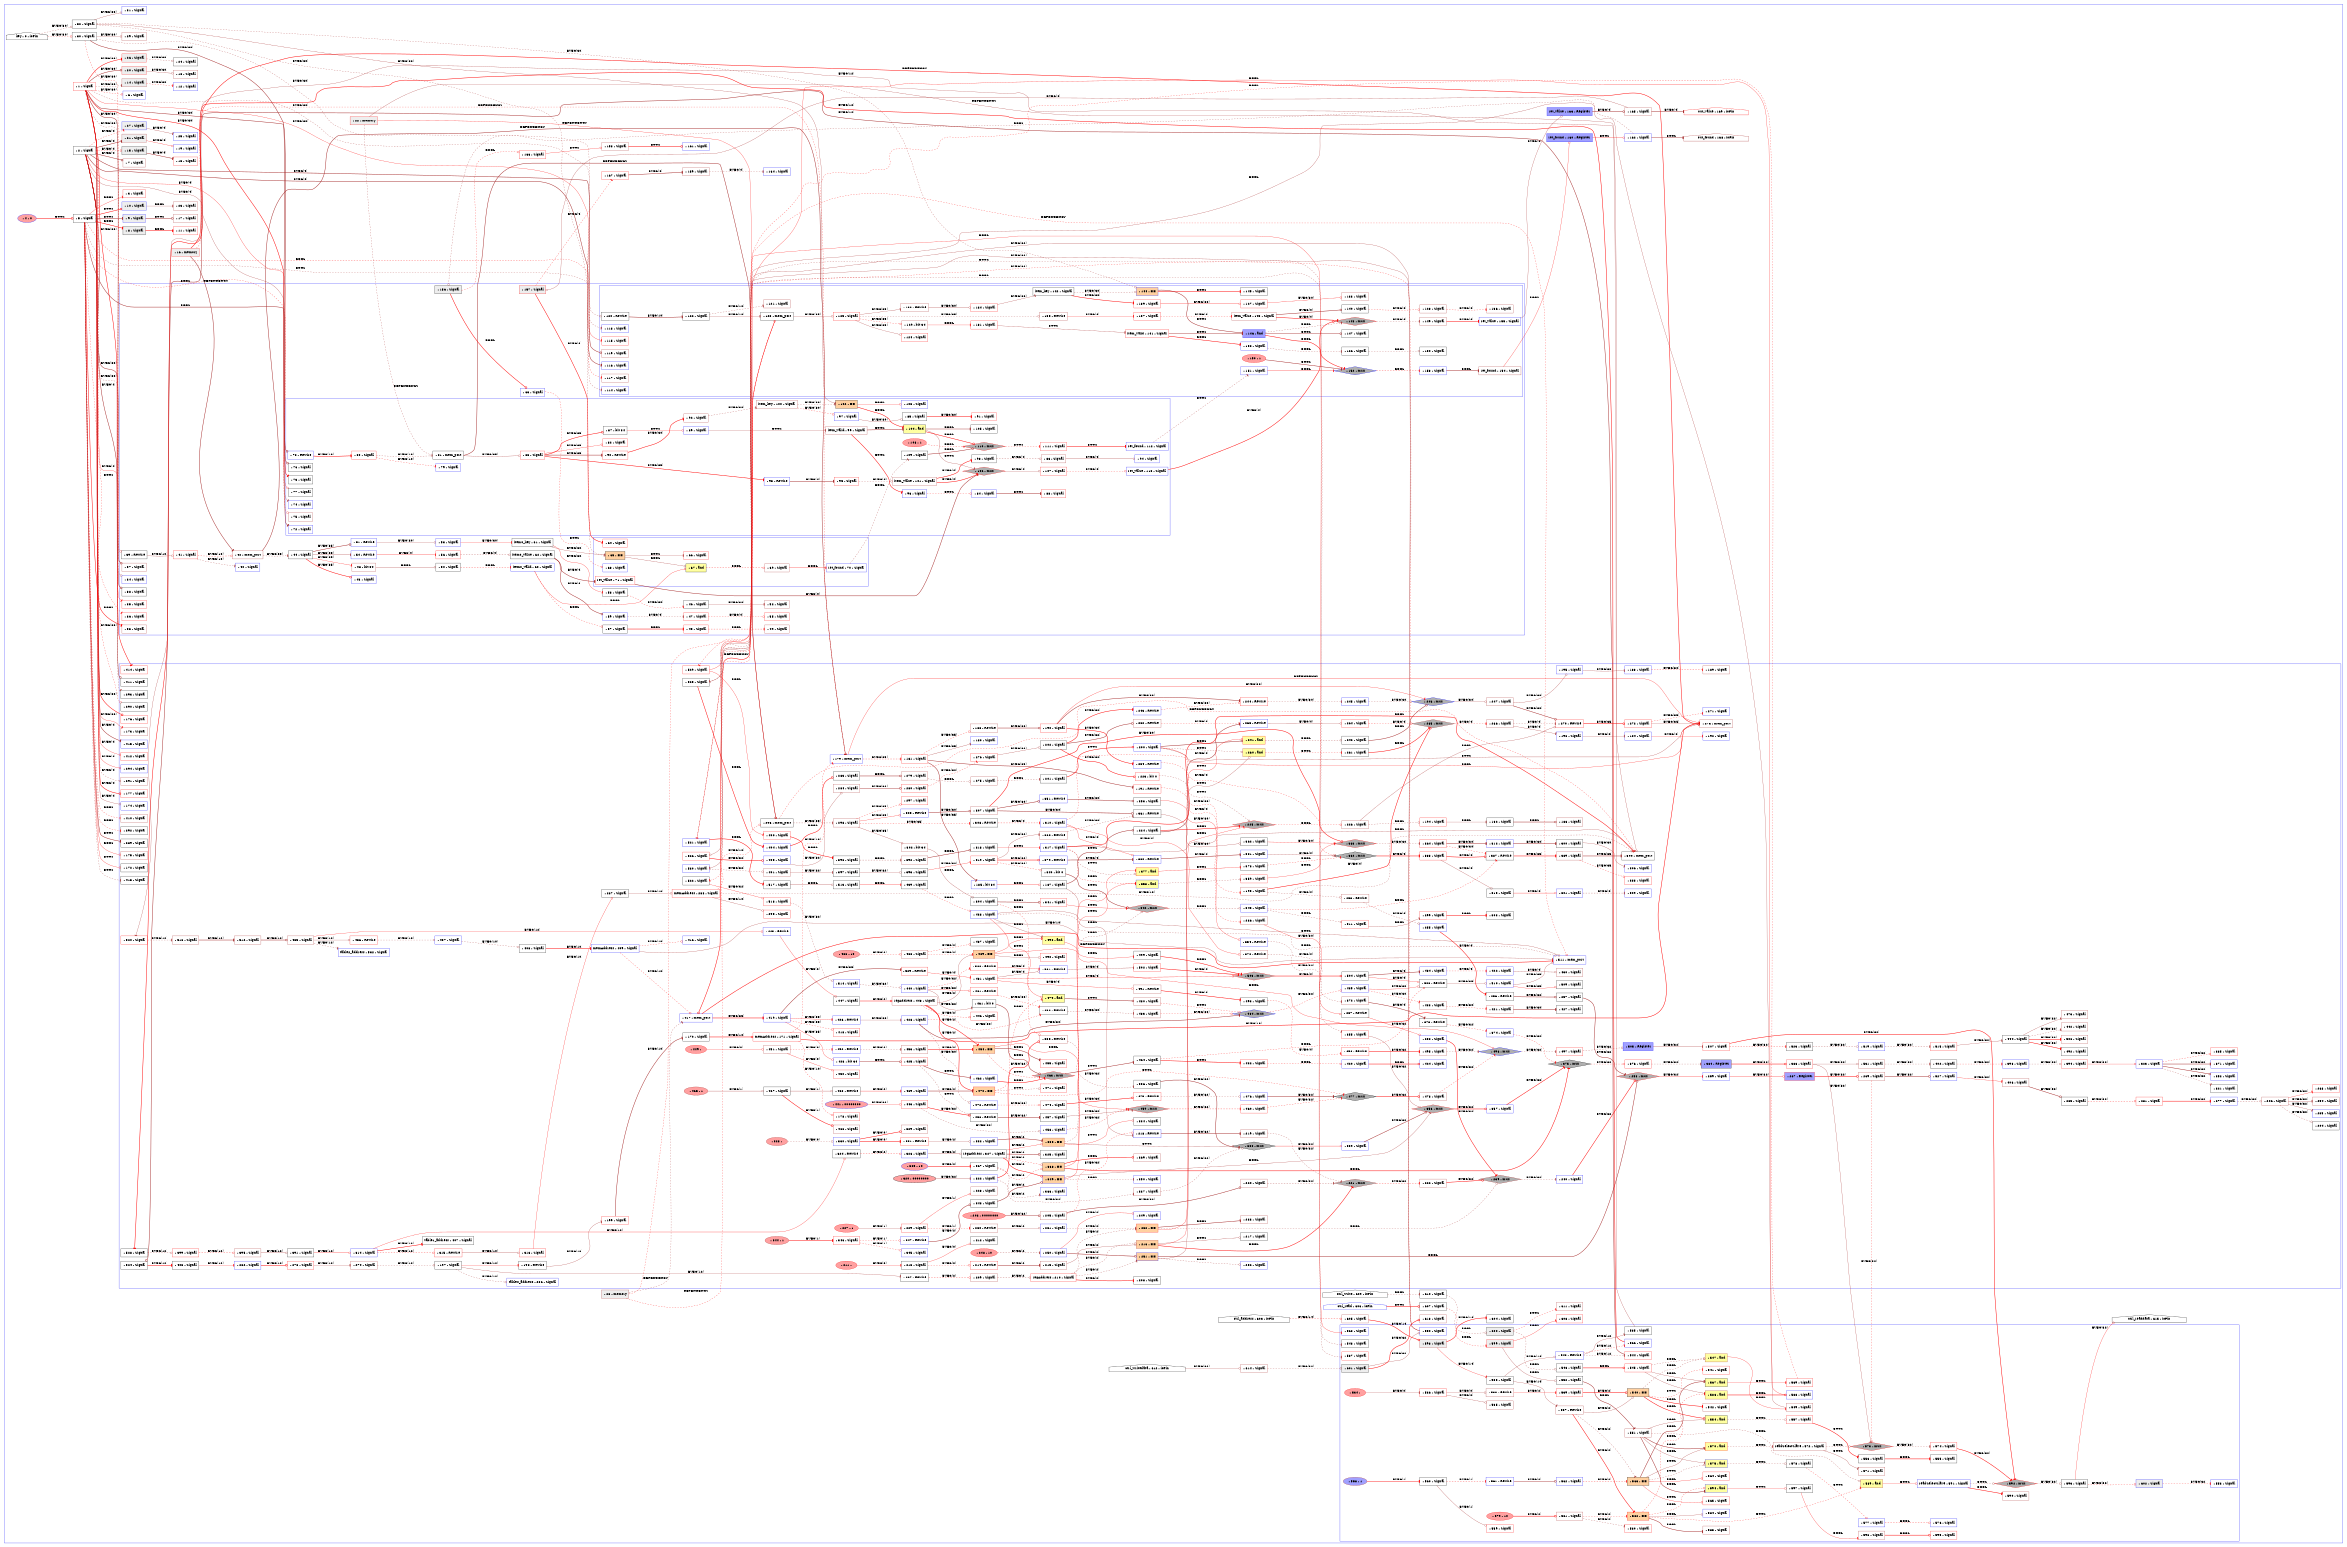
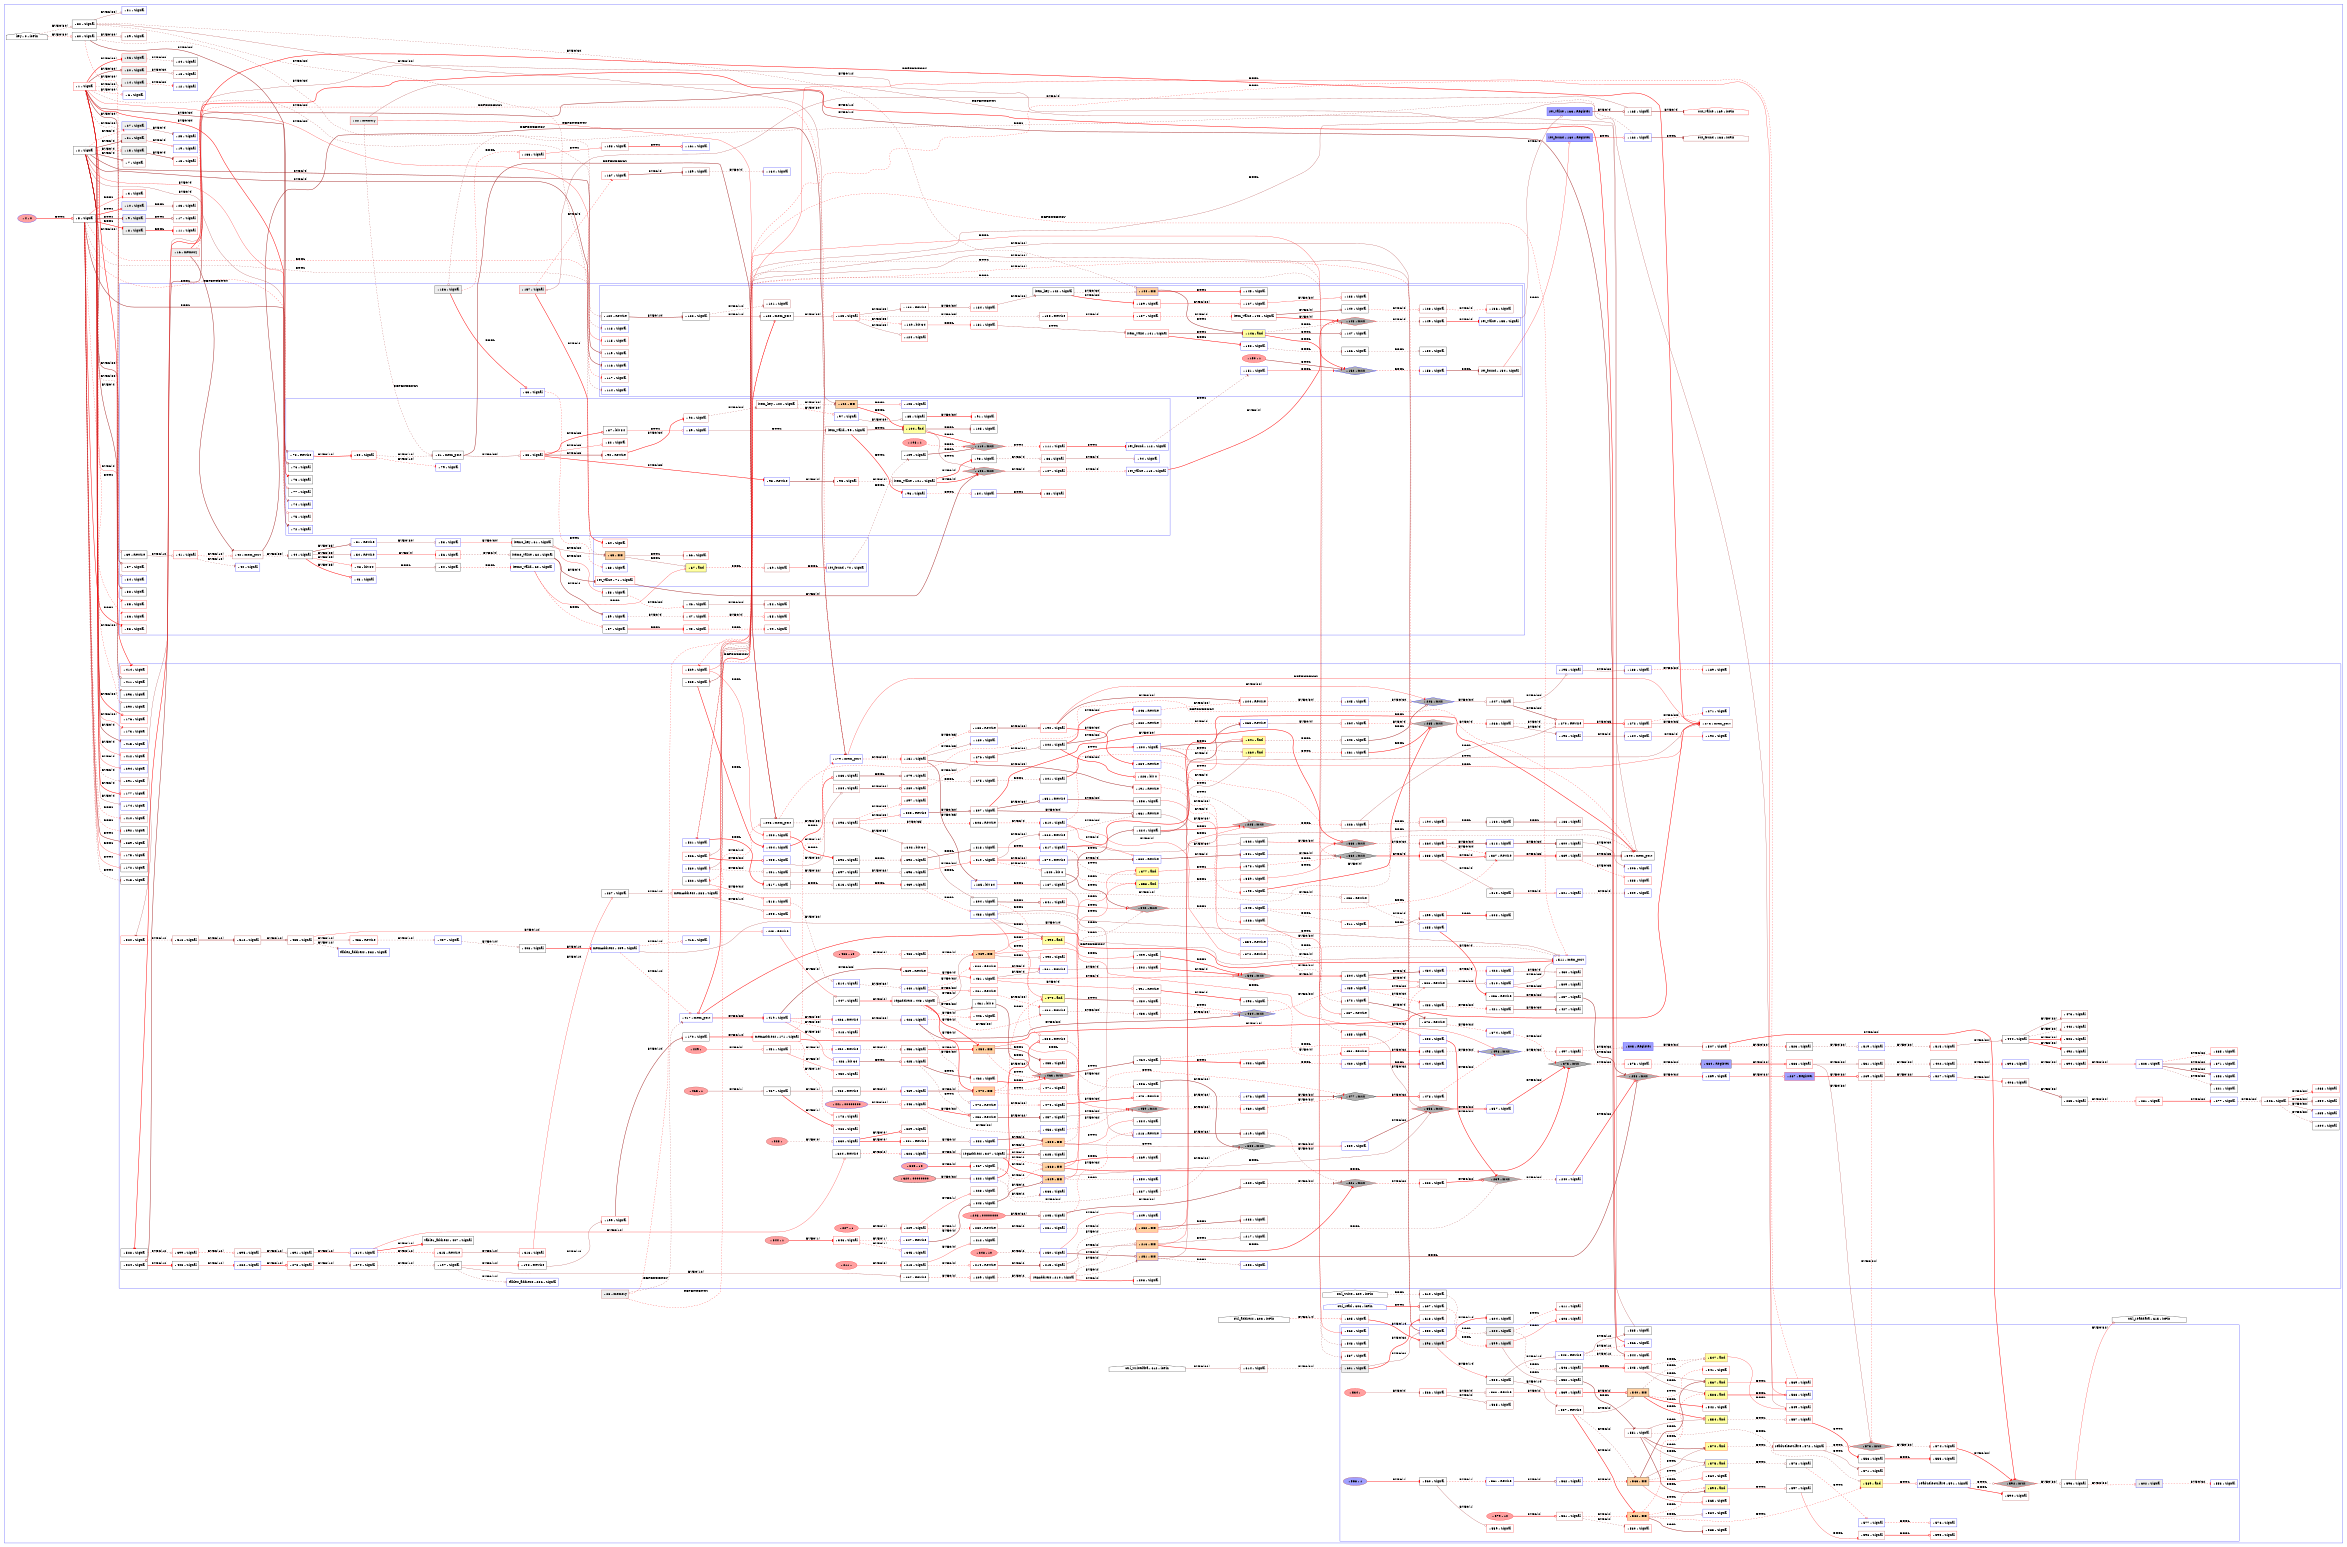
(1254, 334) -> (1254, 334)
(984, 942) -> none
(984, 1079) -> (984, 1079)
